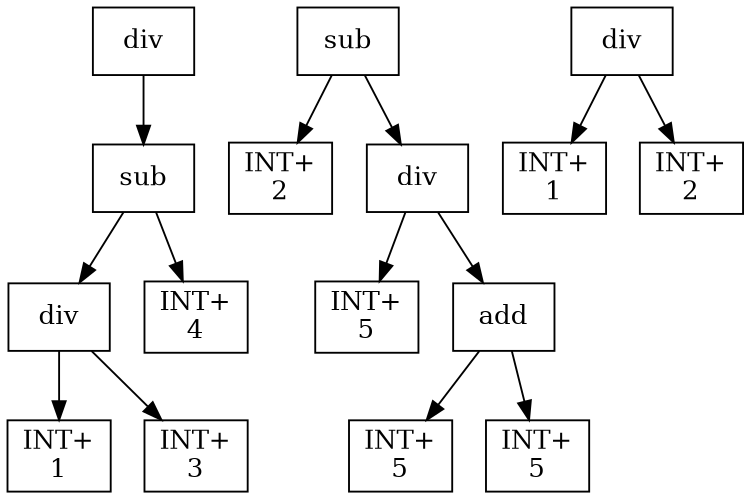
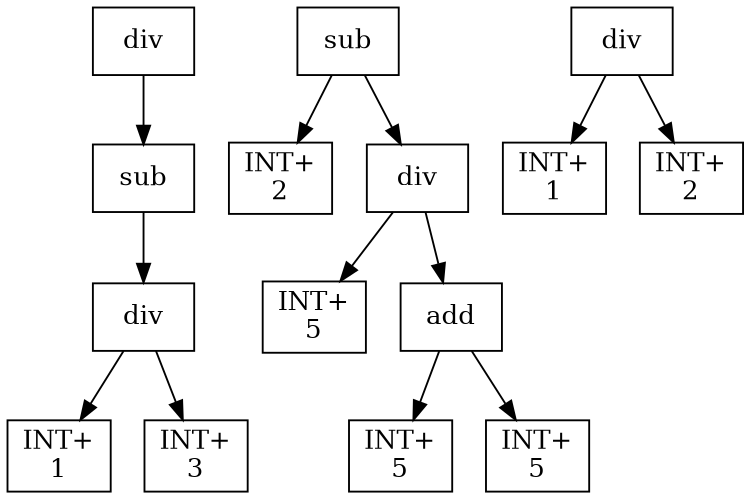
(196, 317) -> none
